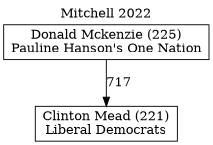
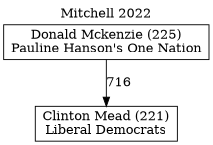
(119, 83) -> (119, 83)
